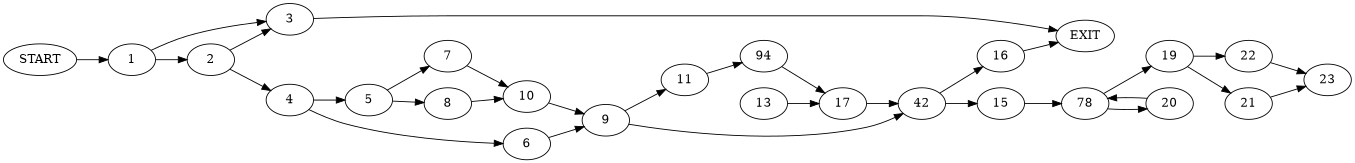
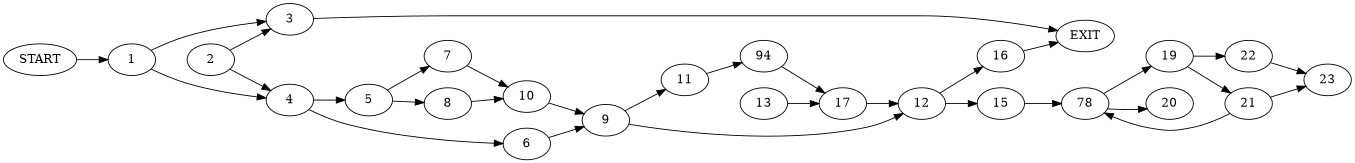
(167, 60) -> (203, 88)
(1132, 98) -> (1172, 130)
(922, 104) -> (922, 104)
